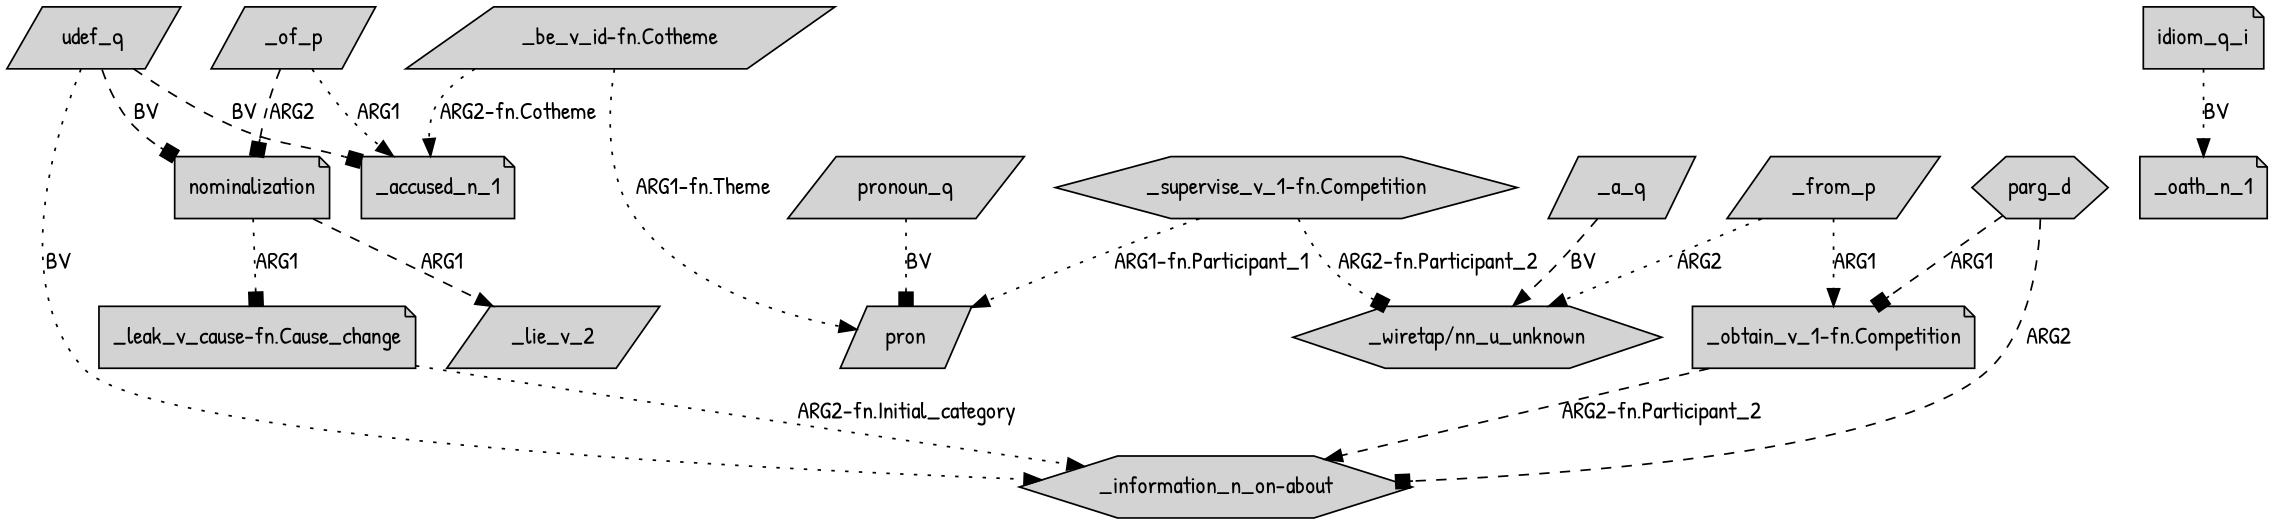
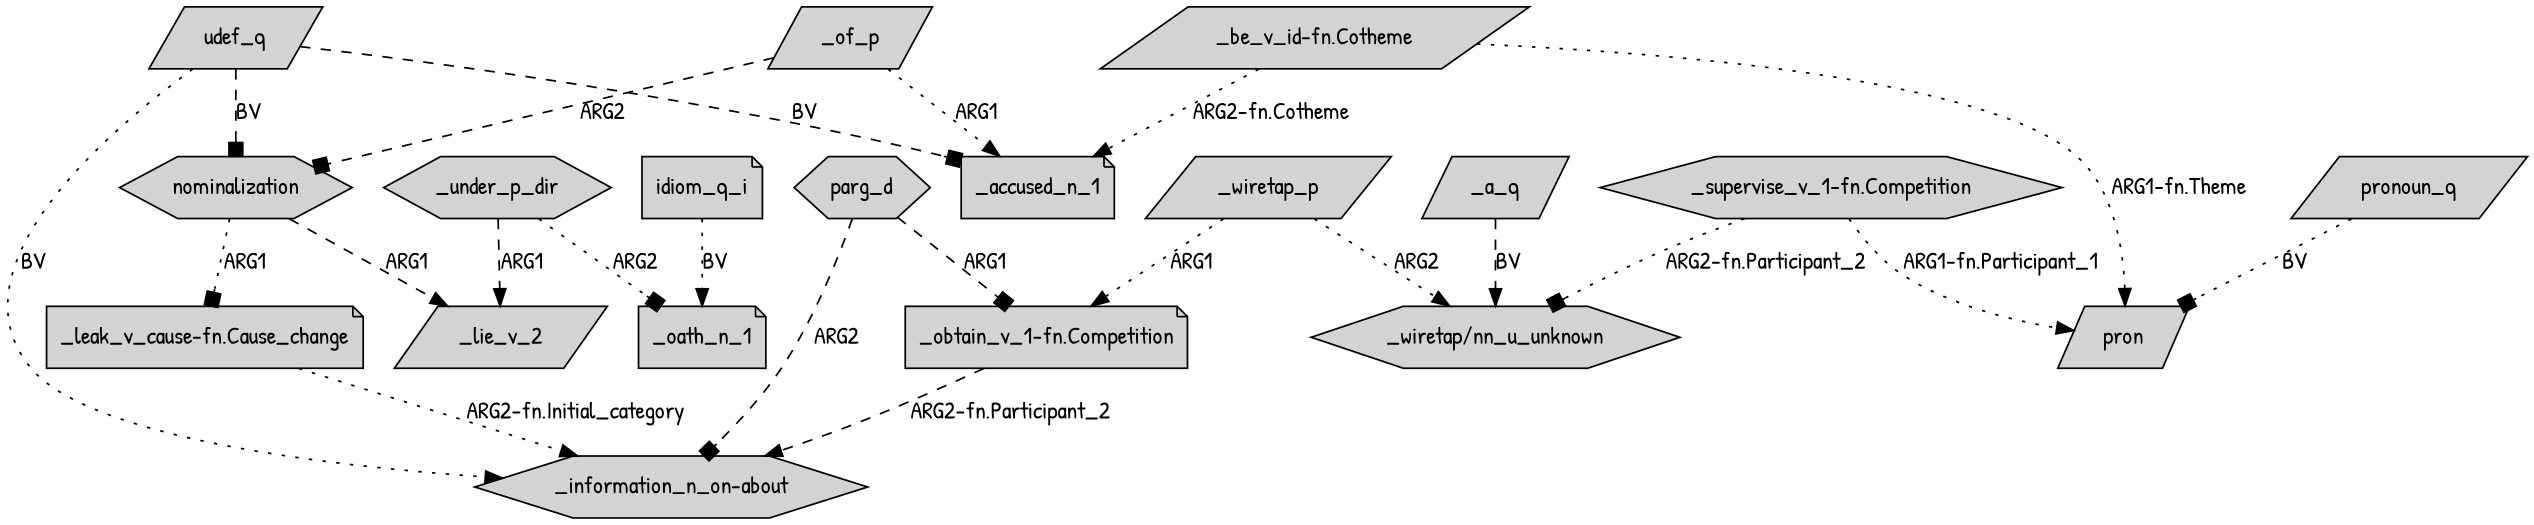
(252, 188) -> (236, 188)
none -> (497, 188)
(1834, 188) -> (1268, 188)
